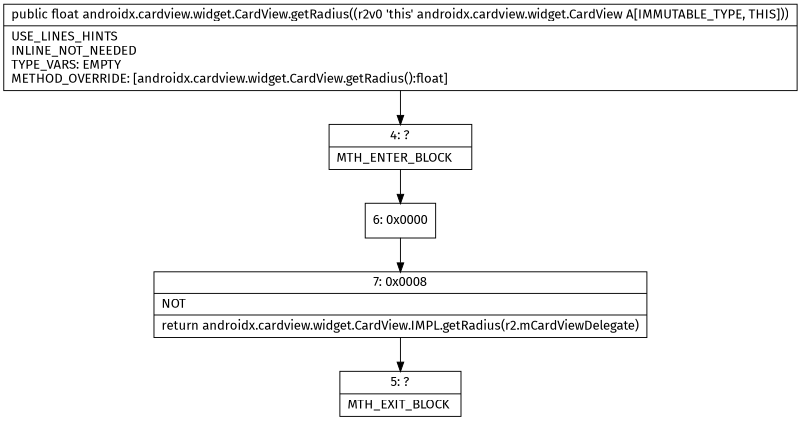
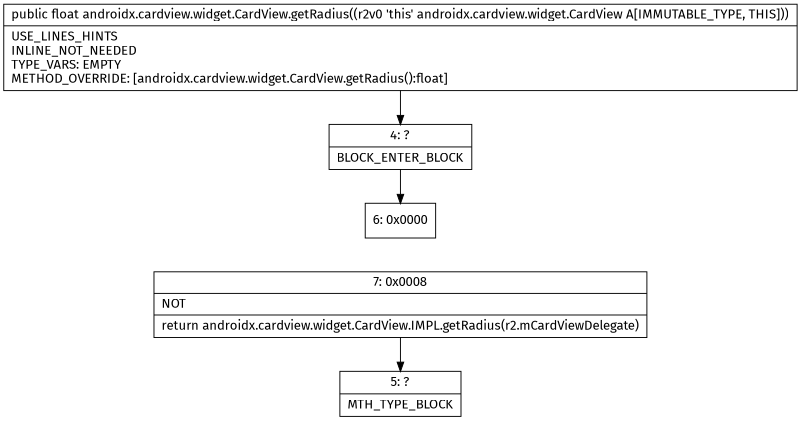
(395, 158) -> (400, 158)
(400, 250) -> none
(399, 405) -> (400, 405)
